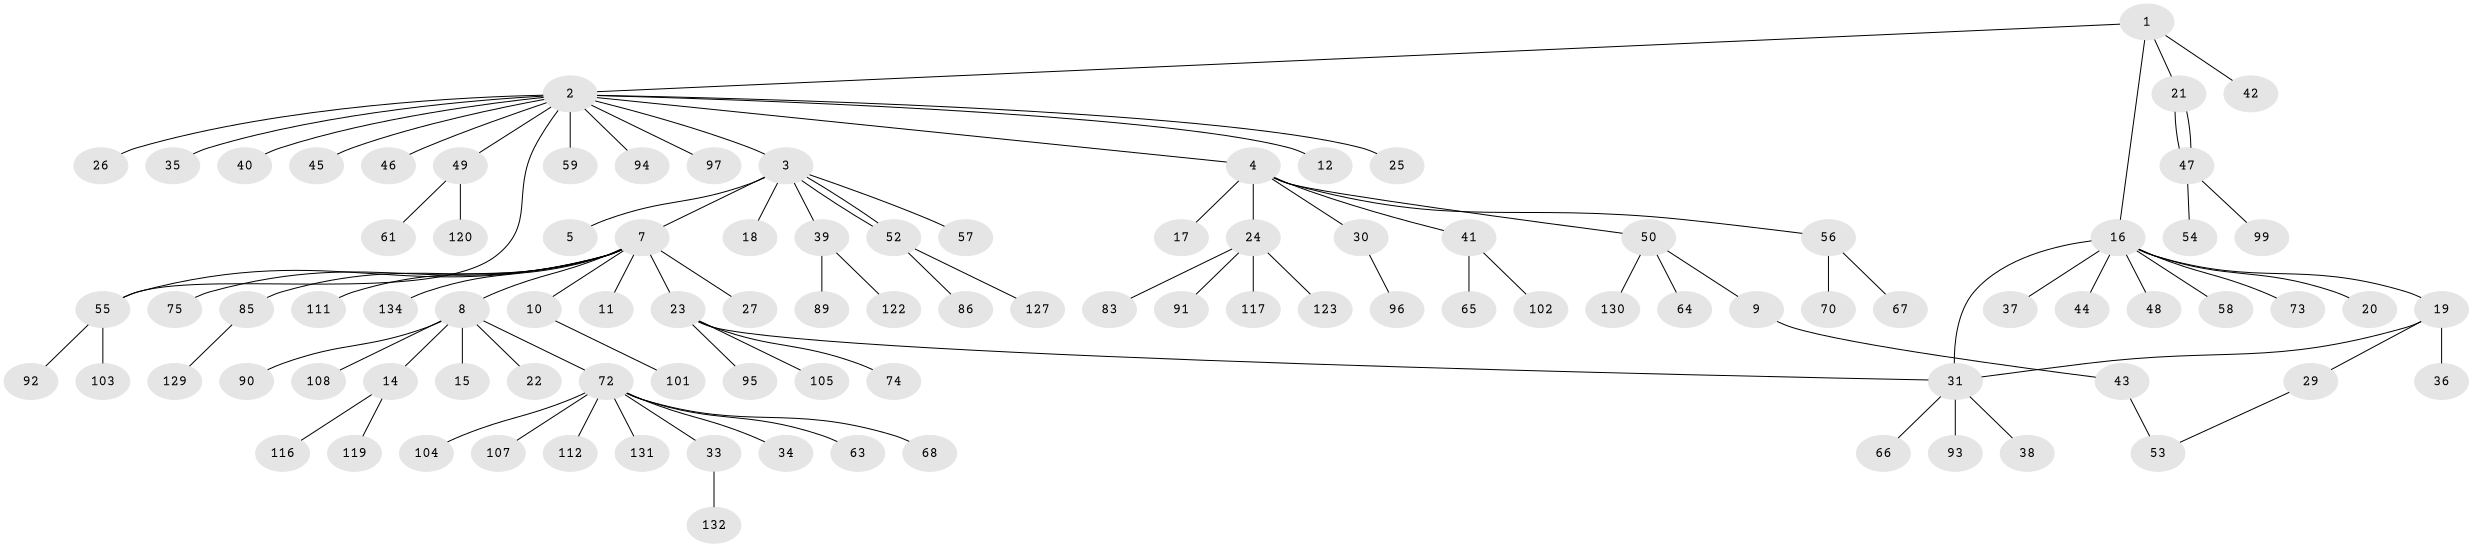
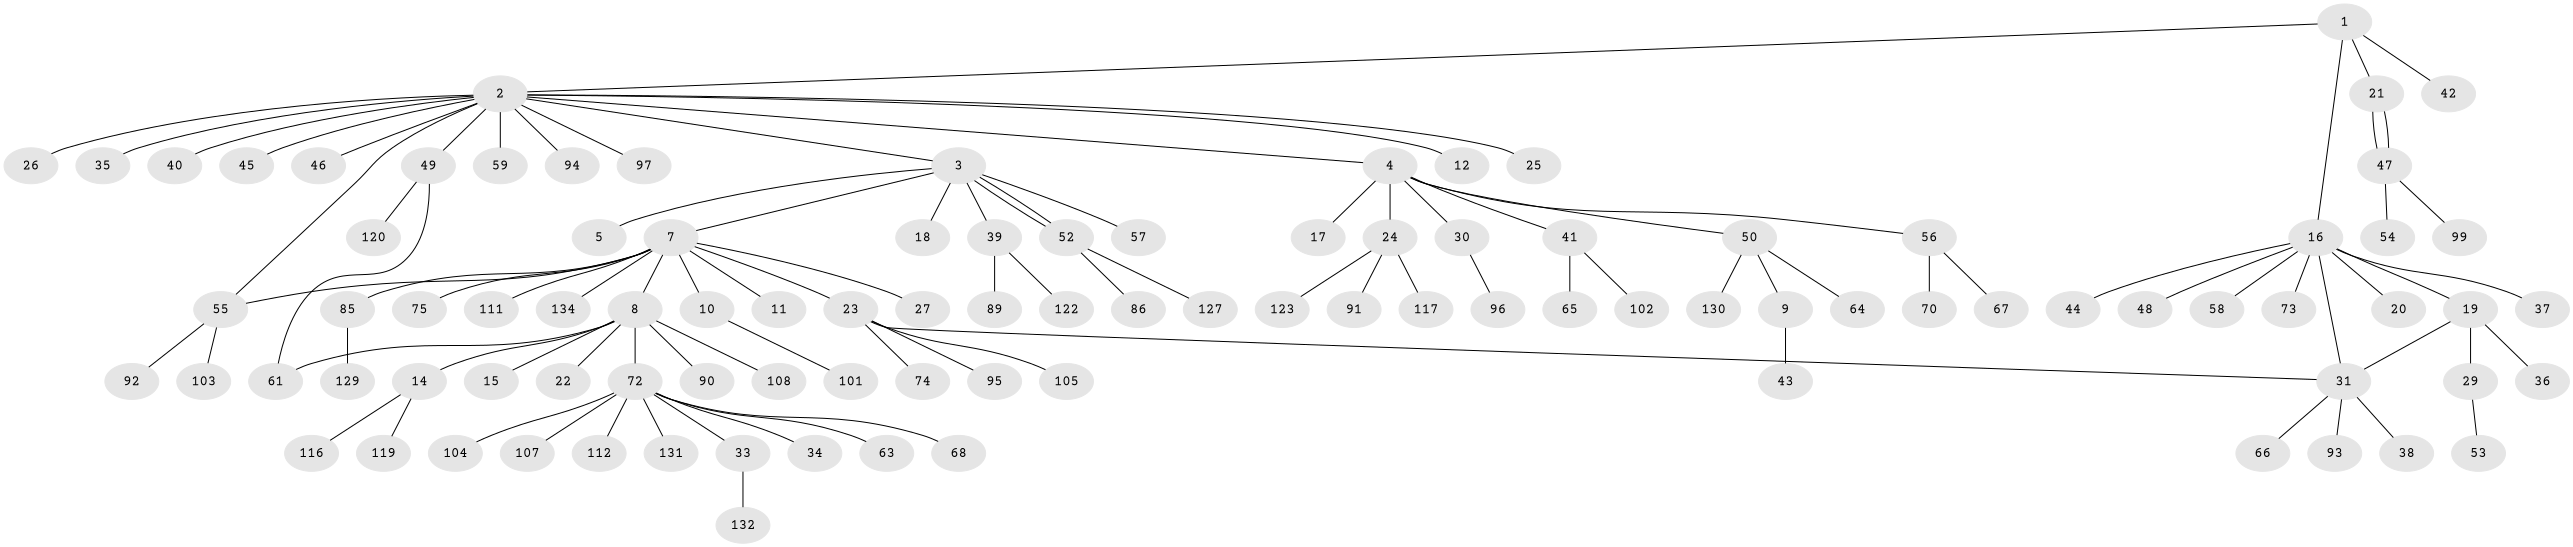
(1109, 310) -> none
none -> (455, 346)
(2140, 417) -> none
